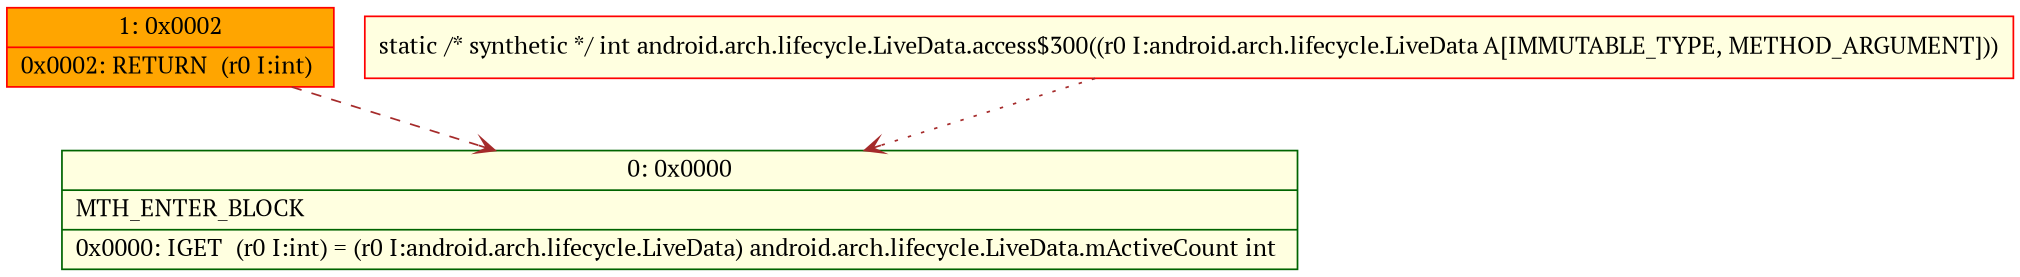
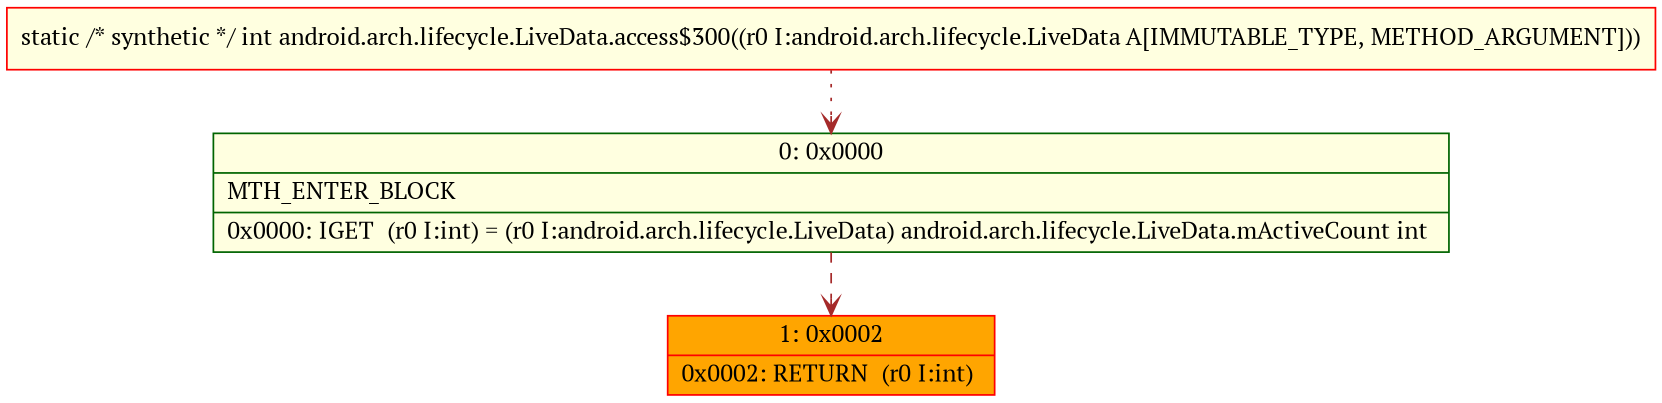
(385, 116) -> (831, 275)
